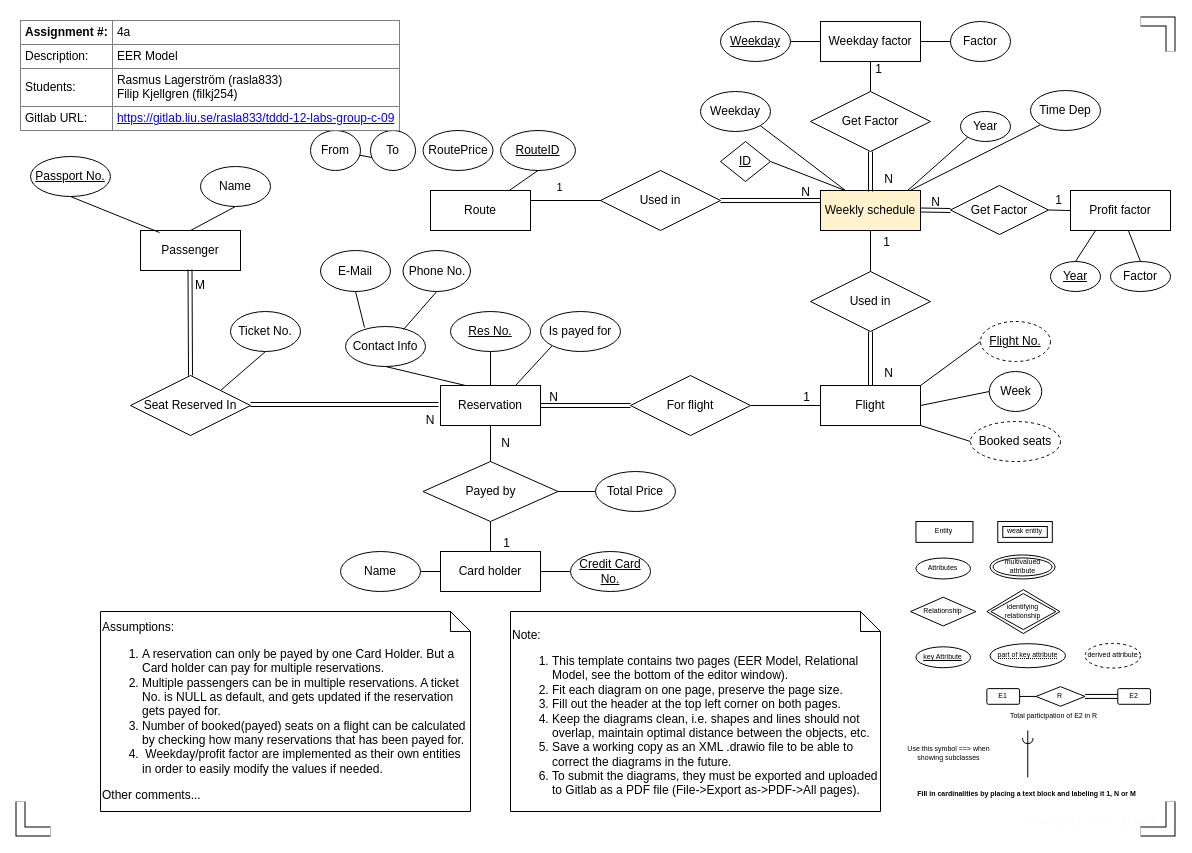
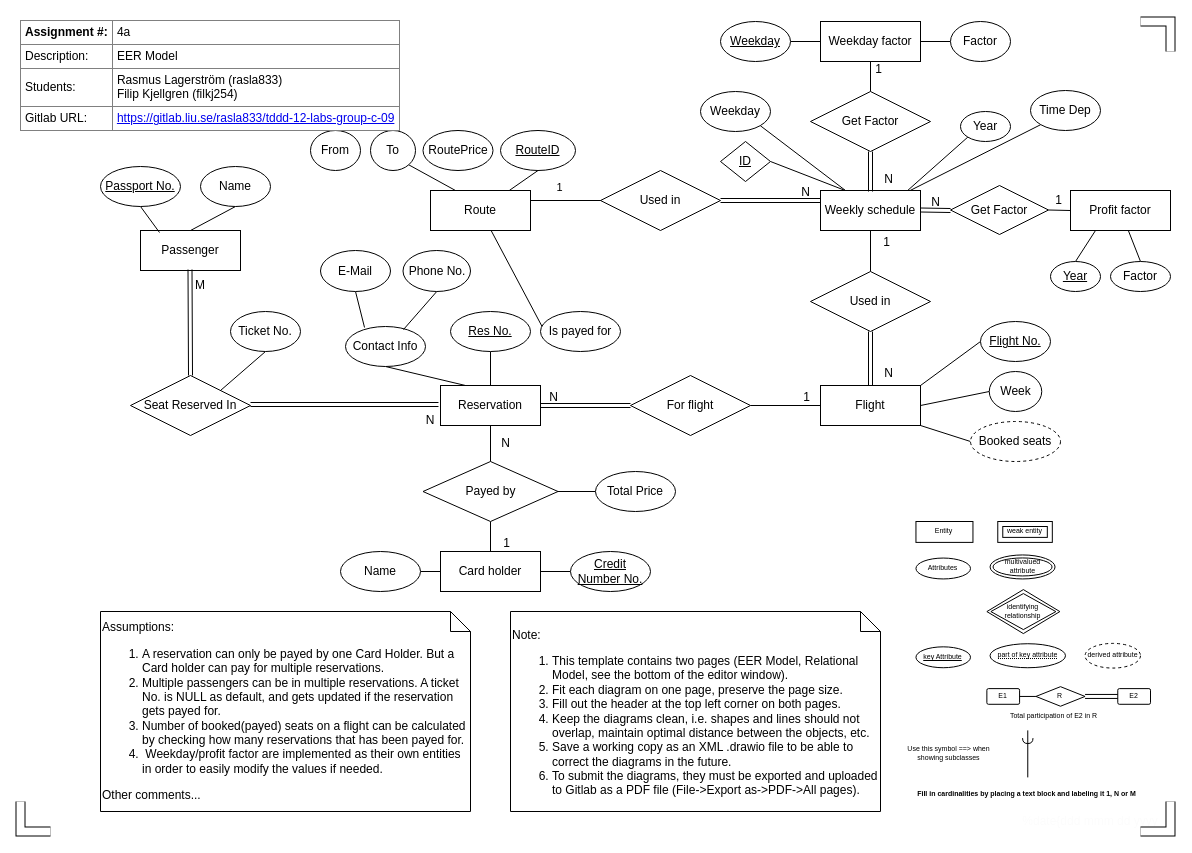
(366, 156) -> (432, 177)
(71, 177) -> (141, 187)
(871, 211) -> (871, 211)
(1016, 342) -> (1016, 342)
(534, 366) -> (517, 279)
(611, 572) -> (611, 572)
(943, 612) -> none
